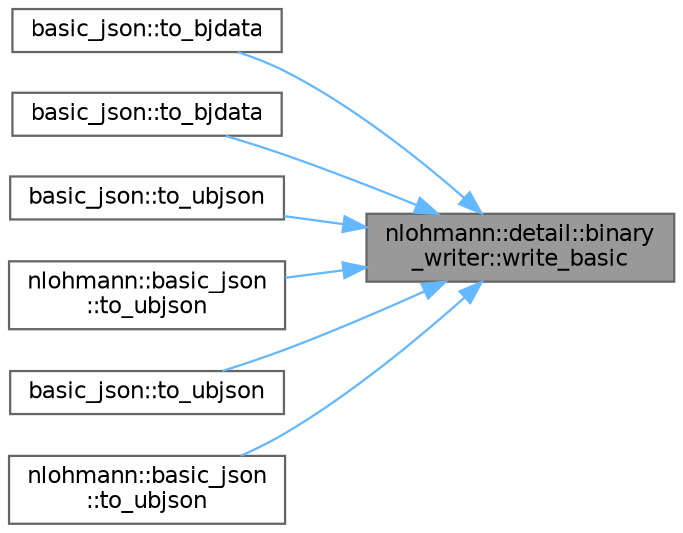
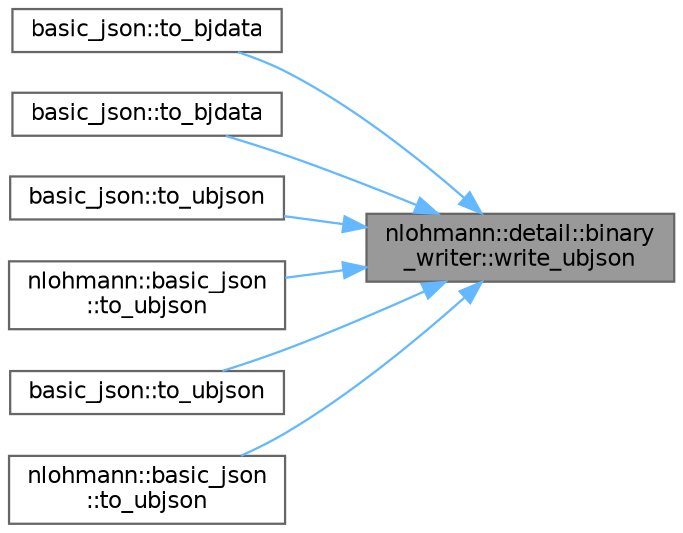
(520, 248) -> (520, 248)
